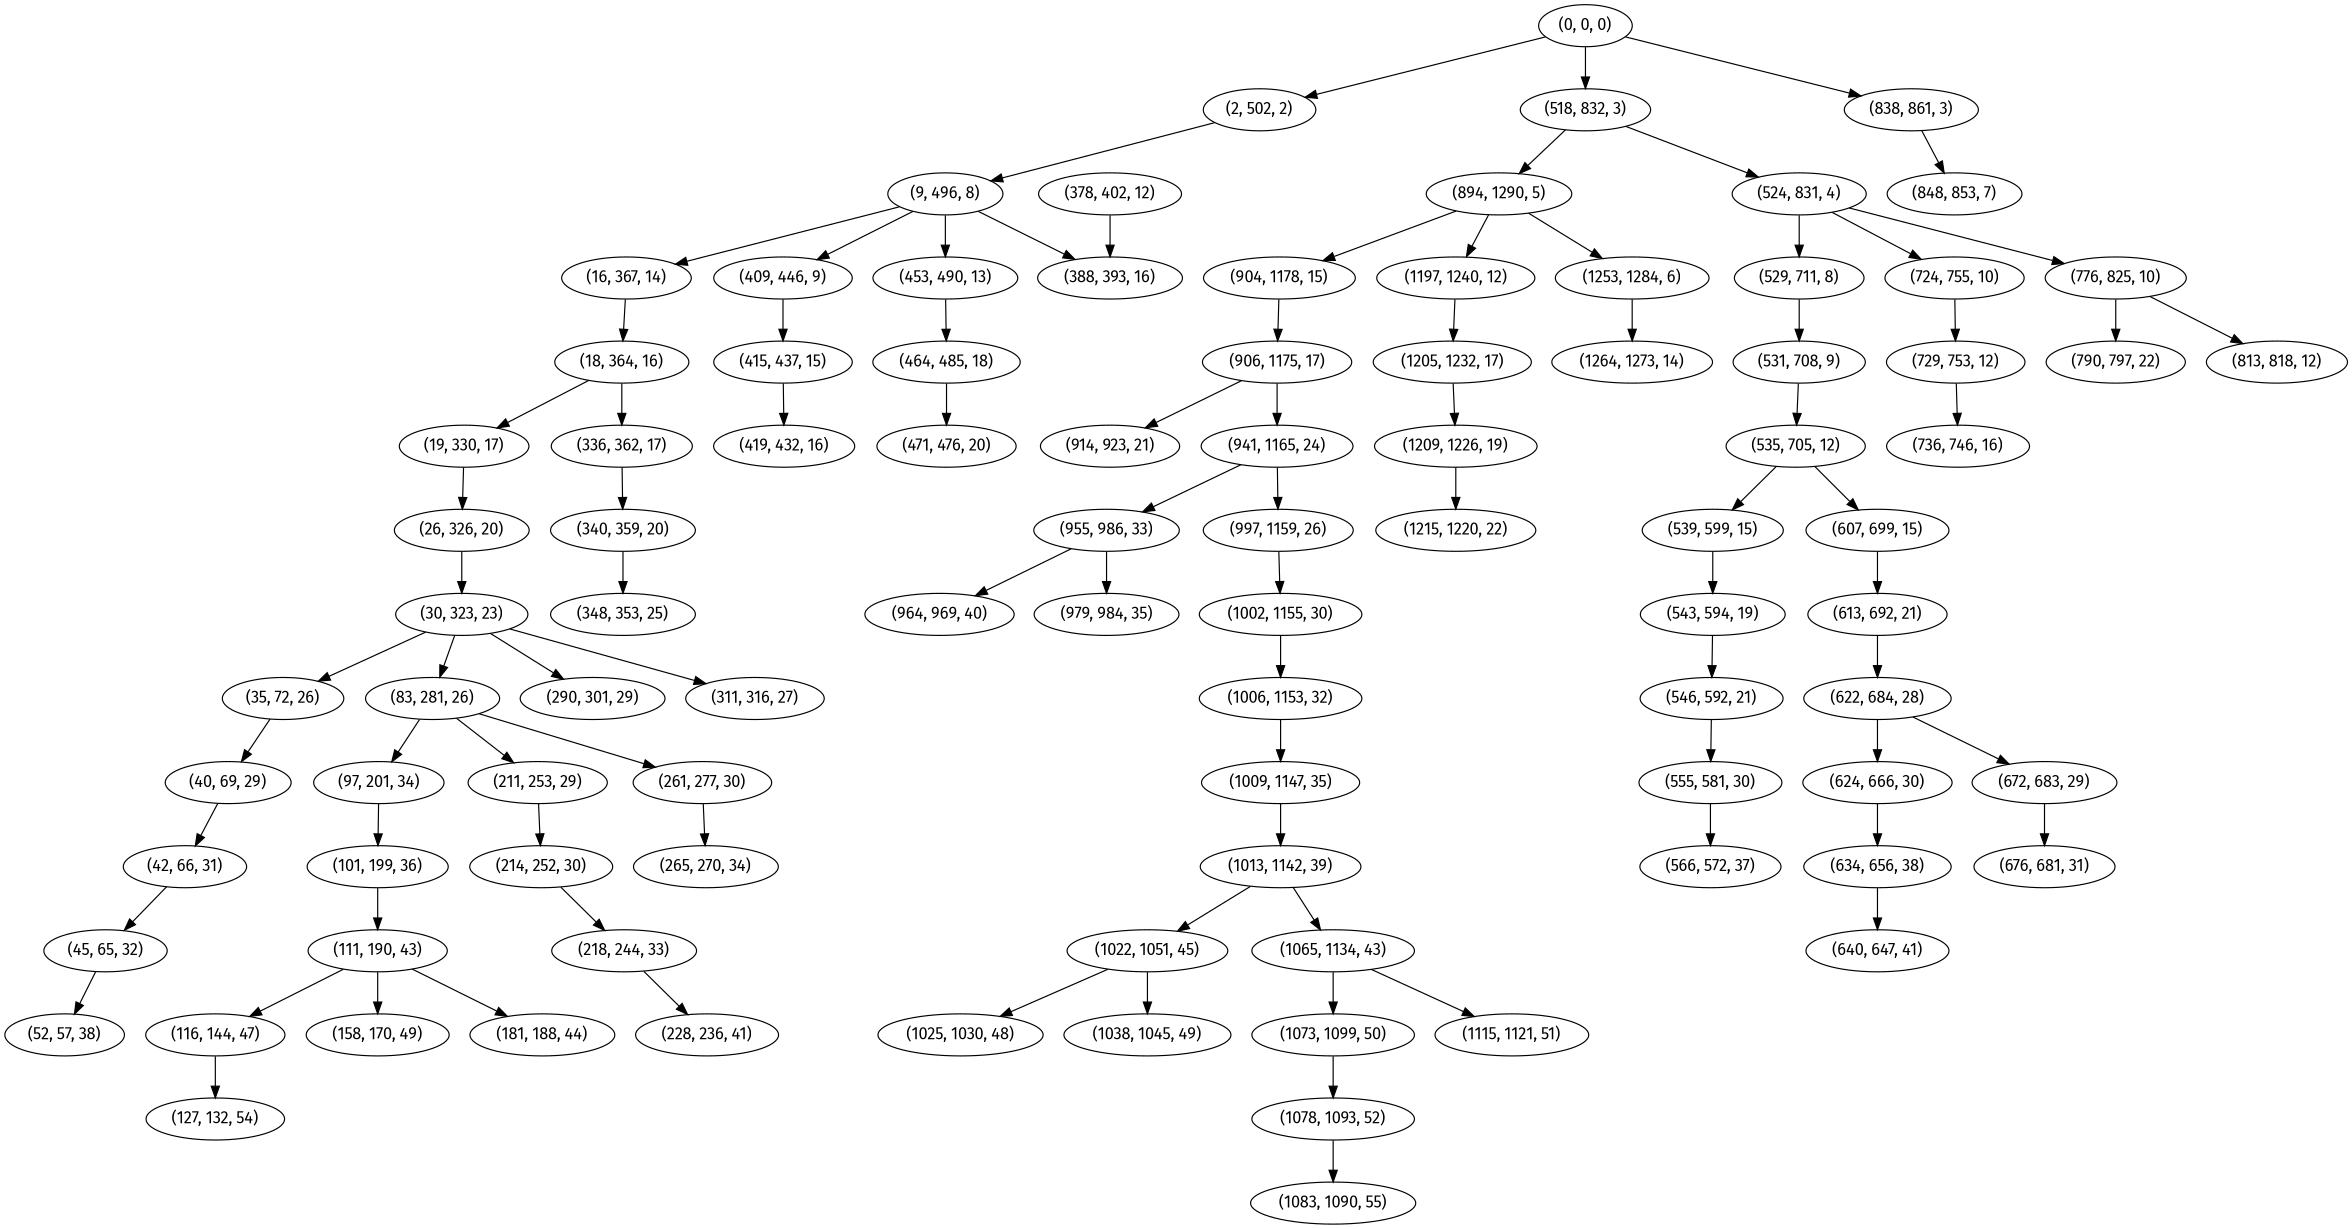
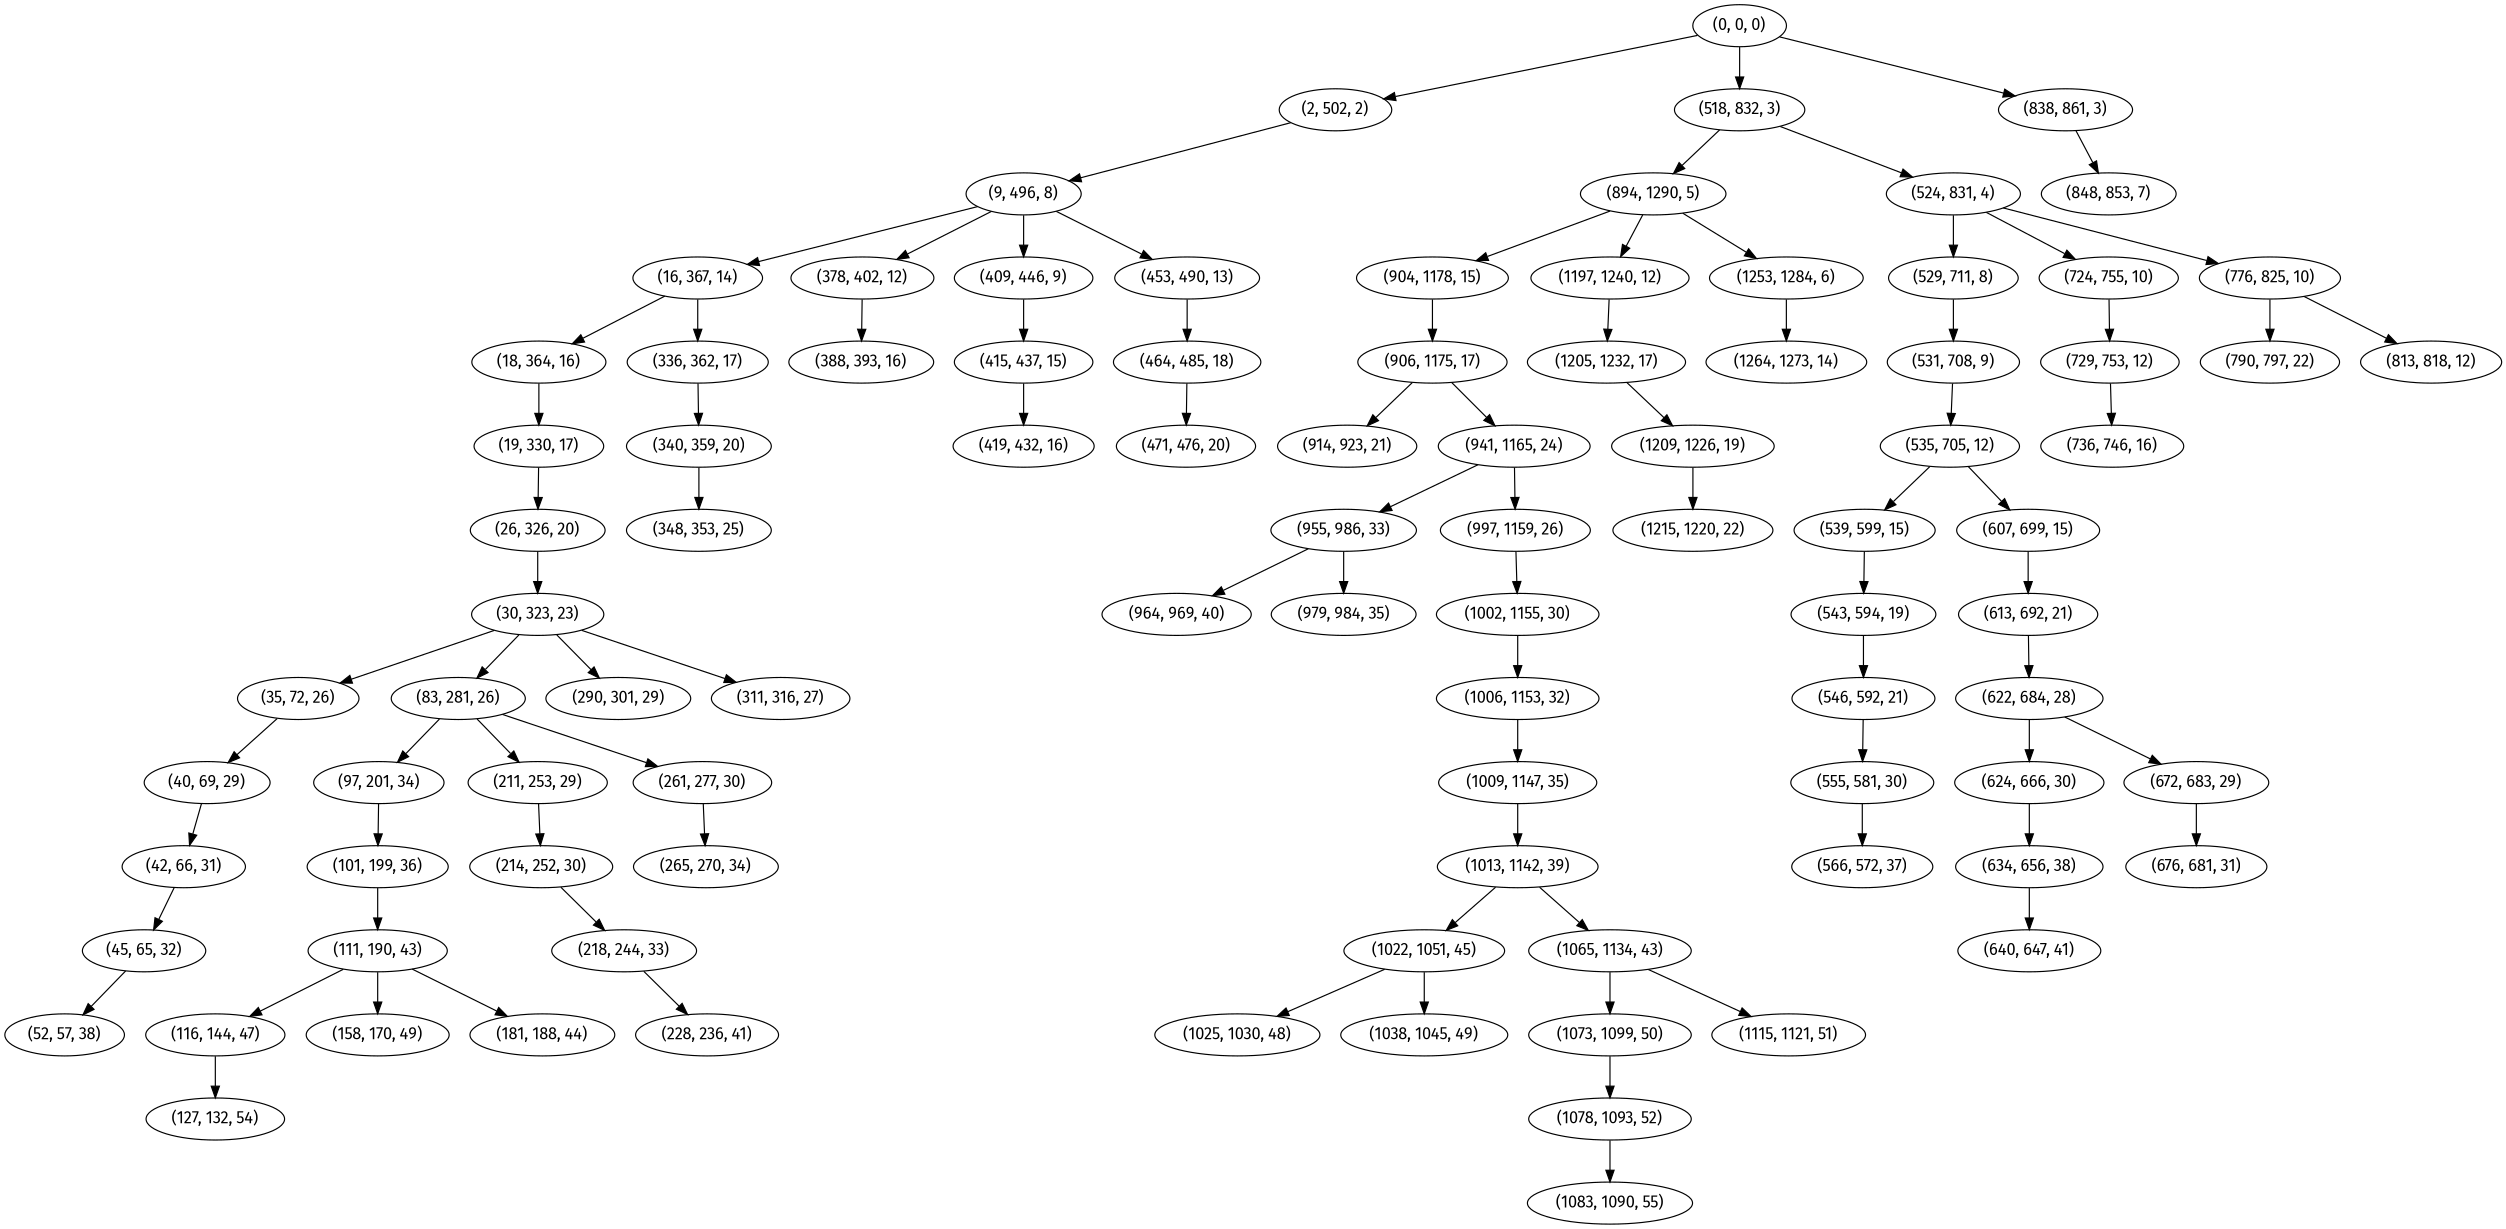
(1021, 233) -> (949, 233)
(622, 398) -> (698, 314)
